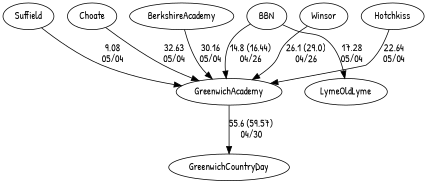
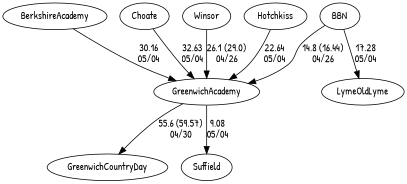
(104, 66) -> (207, 126)
